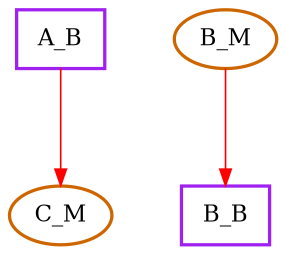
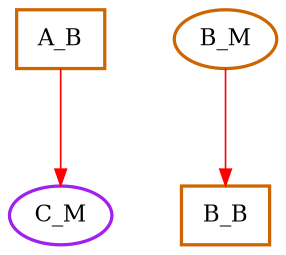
(61, 39) -> (61, 39)
(61, 215) -> (61, 215)
(226, 215) -> (226, 215)
